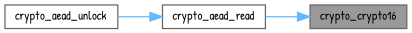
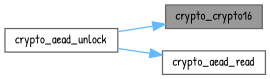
(281, 17) -> (135, 29)
